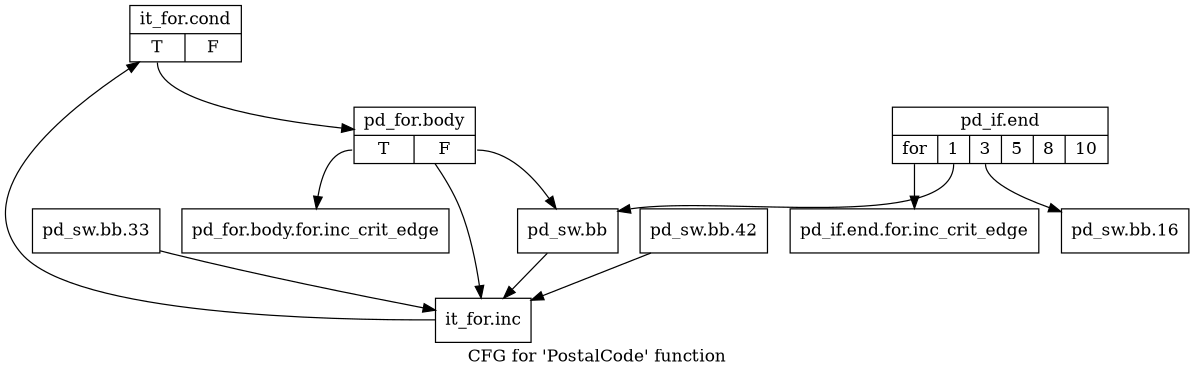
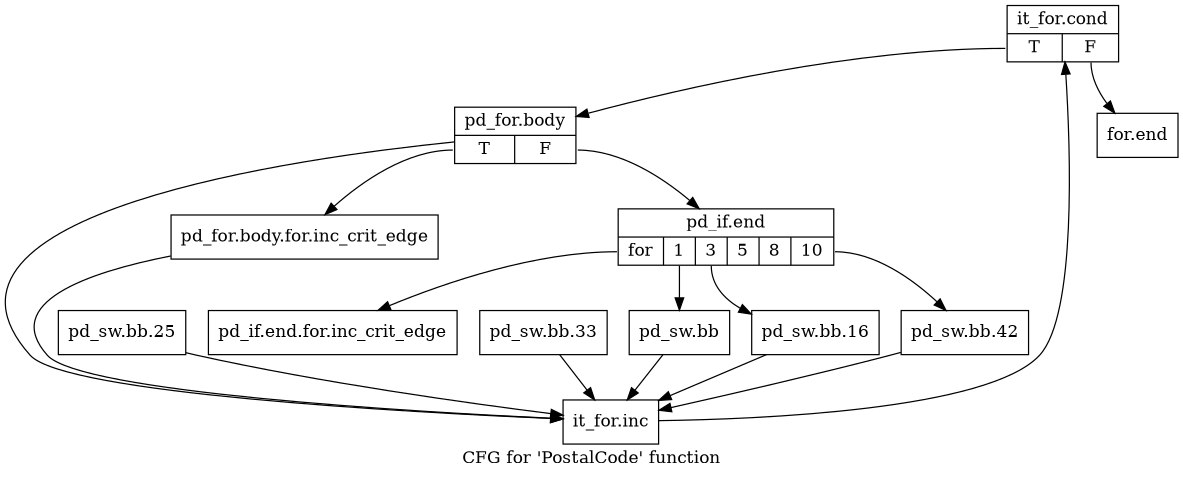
none -> (1138, 135)
(518, 166) -> (638, 166)
none -> (890, 268)
none -> (122, 333)
none -> (47, 355)
none -> (718, 375)
